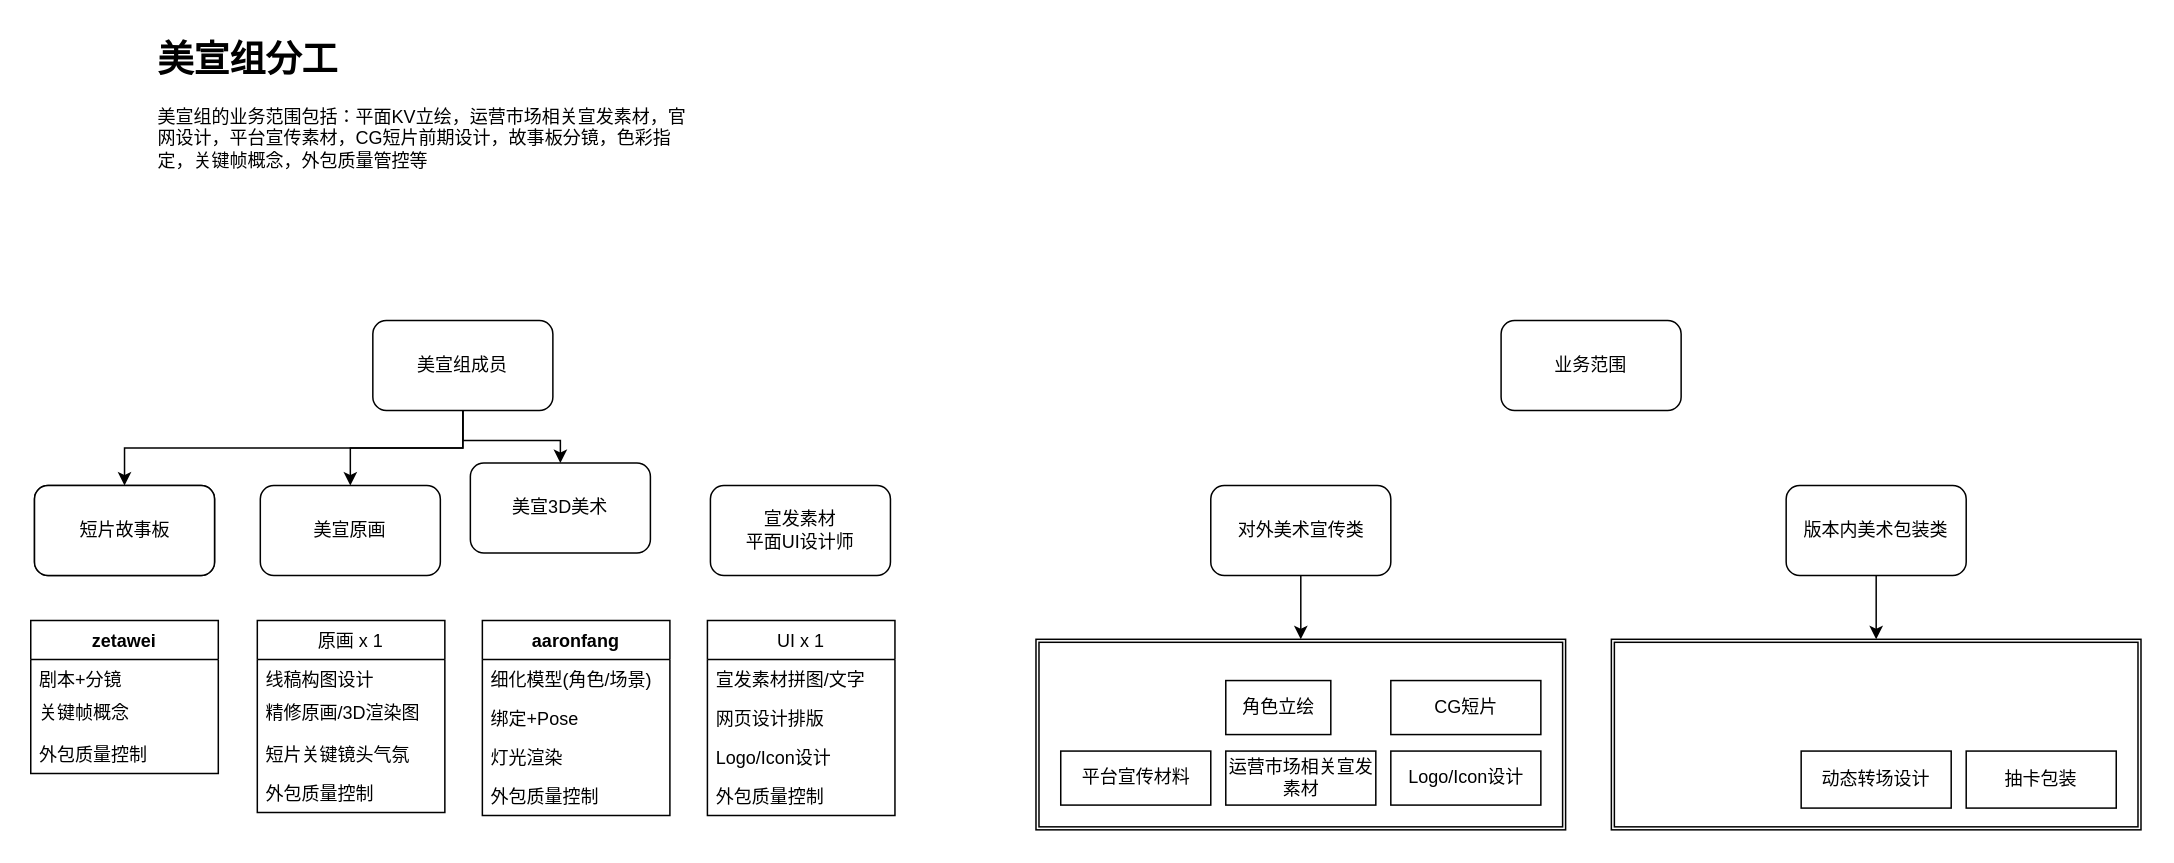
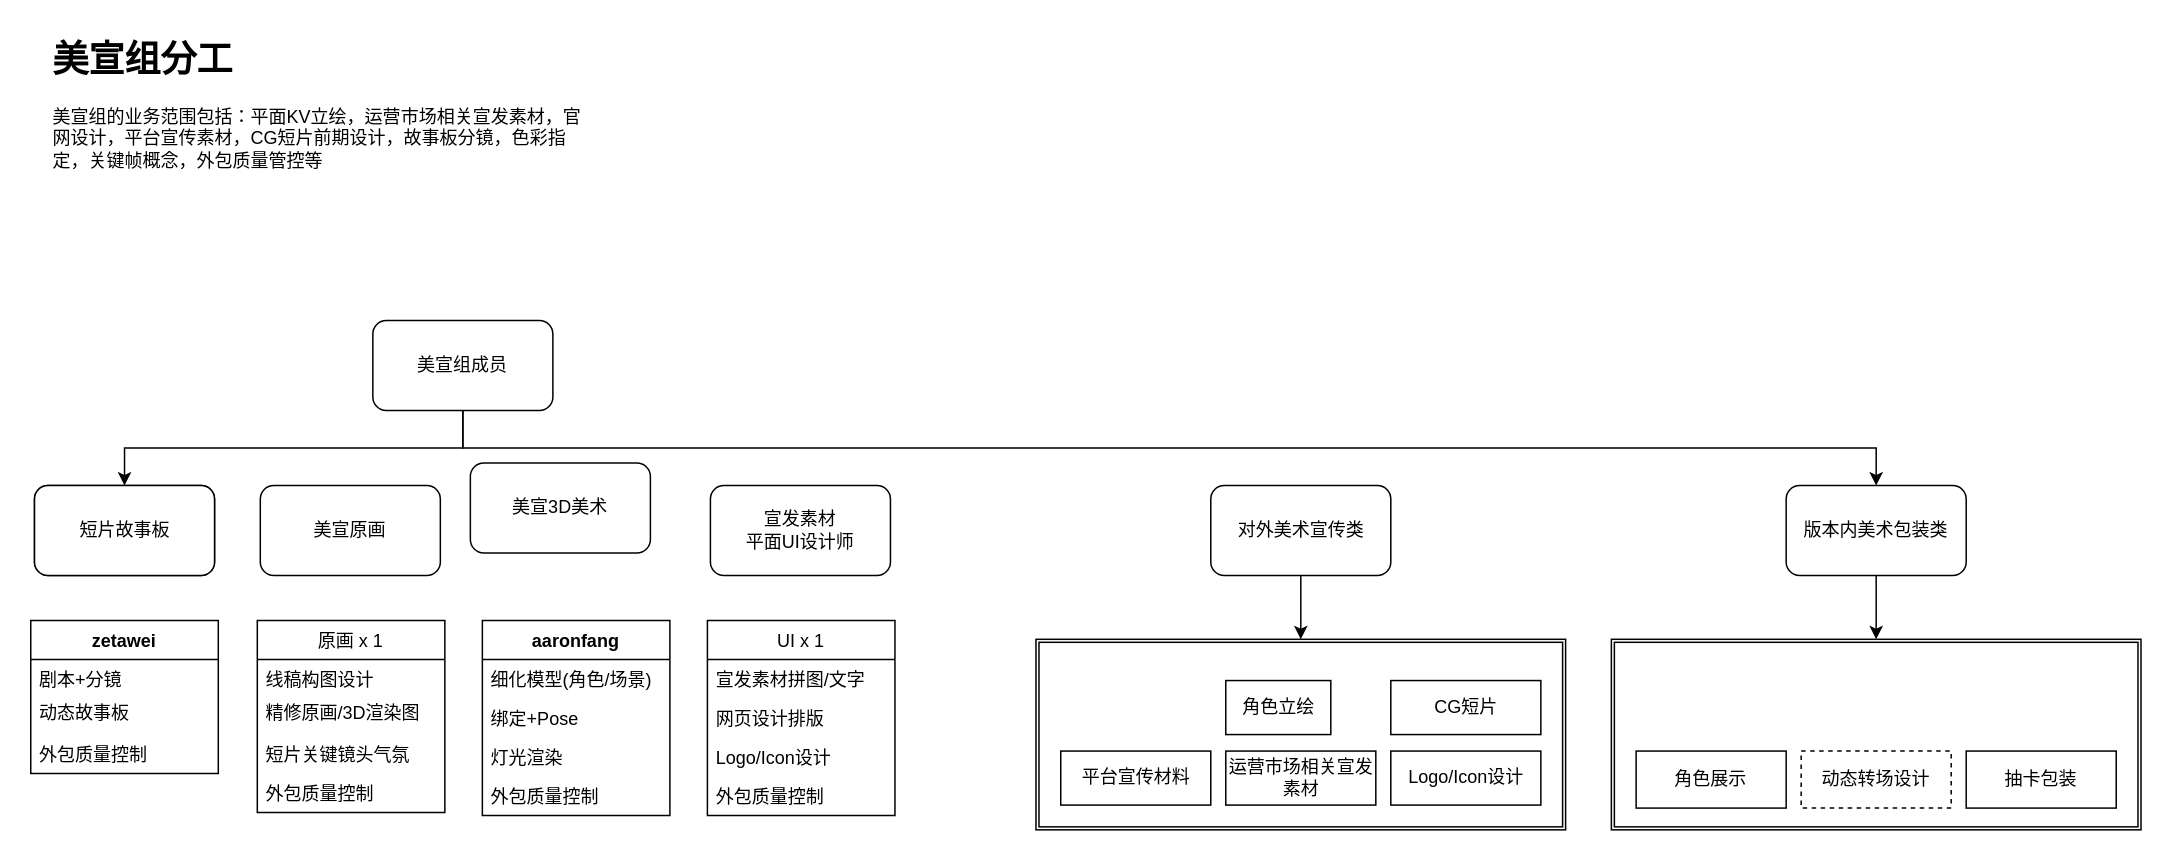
(428, 121) -> (323, 121)
(1591, 365) -> none
(518, 440) -> (1183, 448)
(350, 462) -> none
(84, 713) -> (84, 713)
none -> (1711, 779)
(1876, 779) -> (1876, 779)
